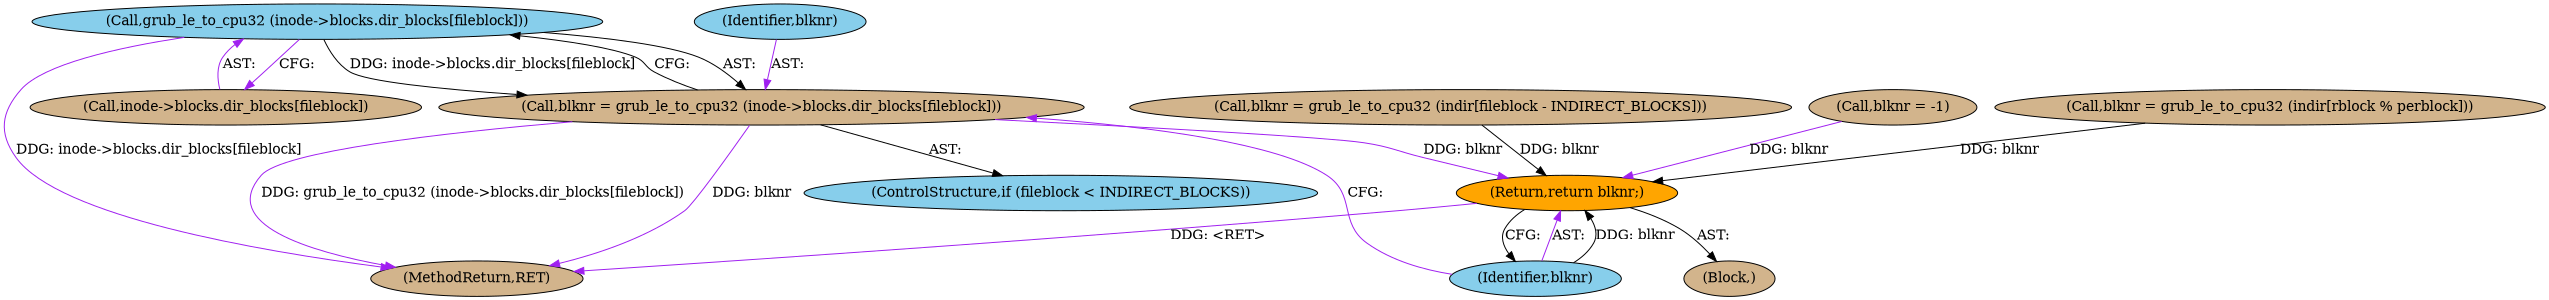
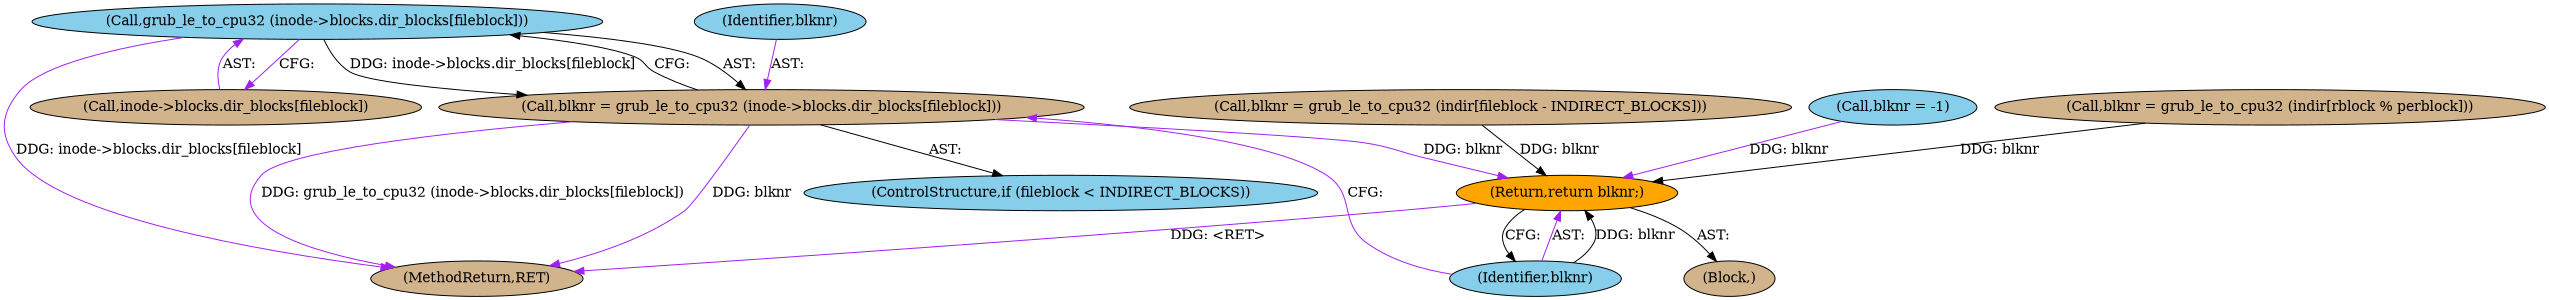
(1893, 107) -> (1893, 107)
